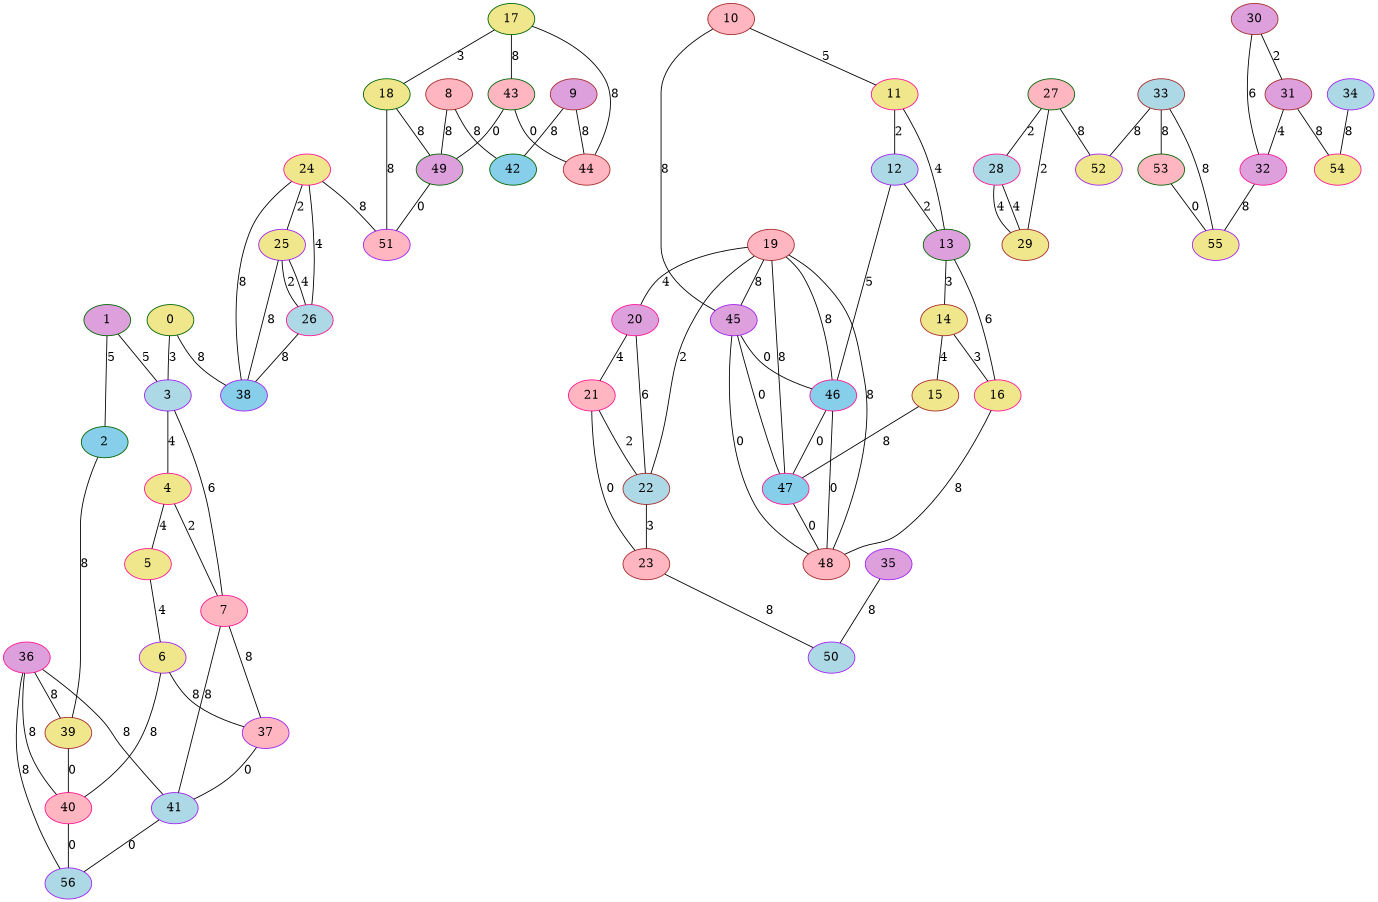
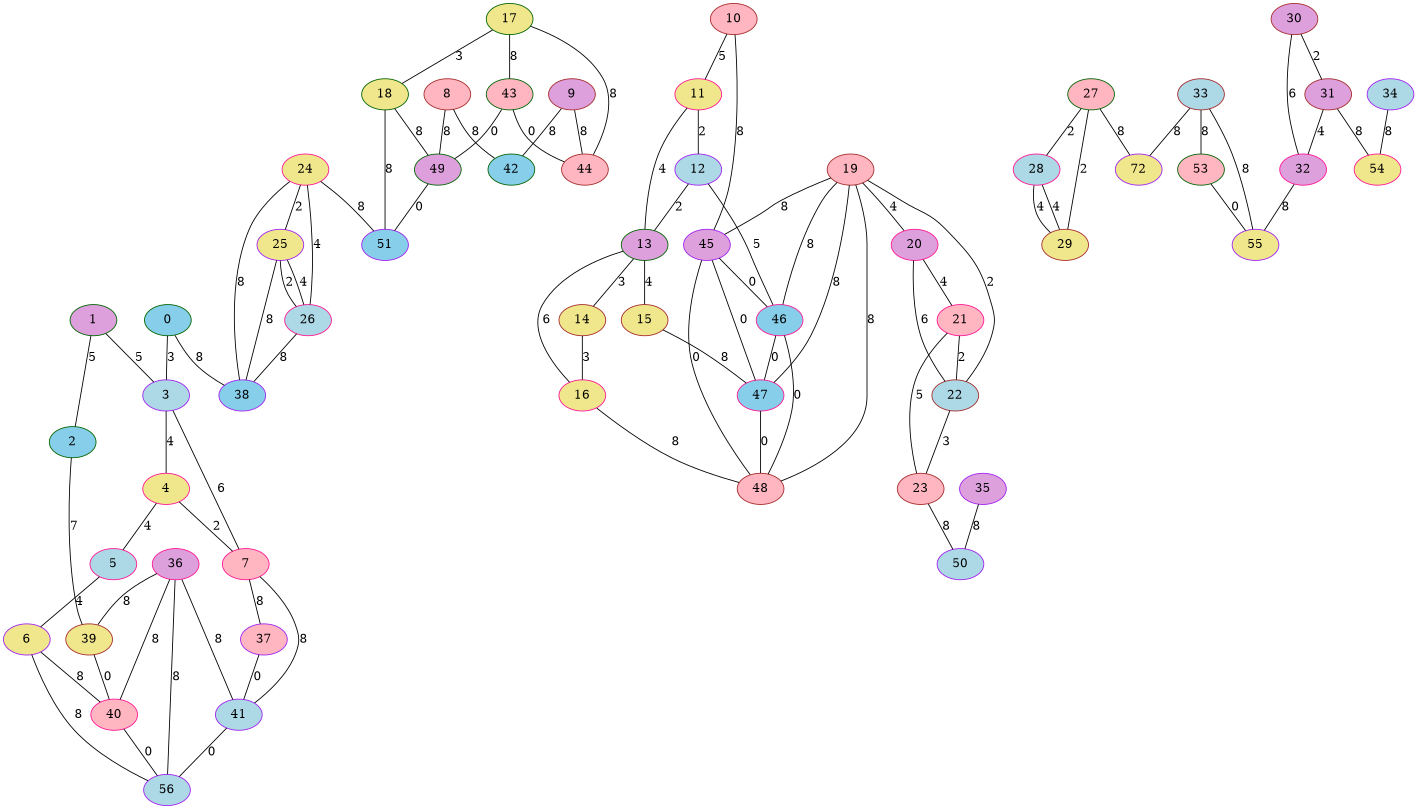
(1099, 170) -> (1139, 170)
(387, 245) -> (385, 245)
(170, 320) -> (168, 320)
(940, 358) -> (645, 283)
(611, 489) -> (920, 395)
(85, 564) -> (74, 527)
(148, 564) -> (113, 564)
(195, 704) -> (75, 731)
